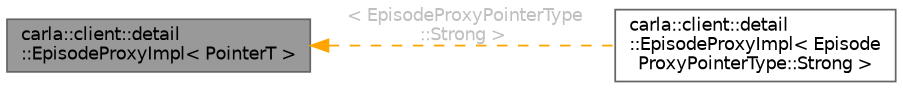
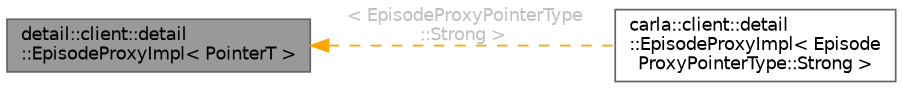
(159, 46) -> (159, 46)
